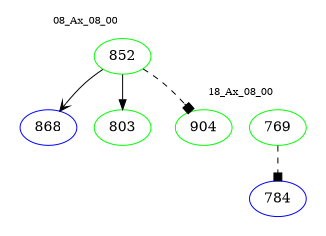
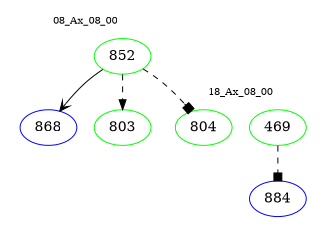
(123, 87) -> (123, 87)
(204, 128) -> (204, 128)
(278, 128) -> (278, 128)
(278, 199) -> (278, 199)
